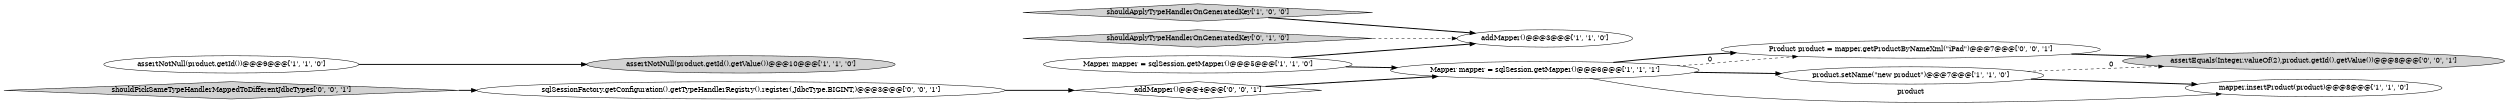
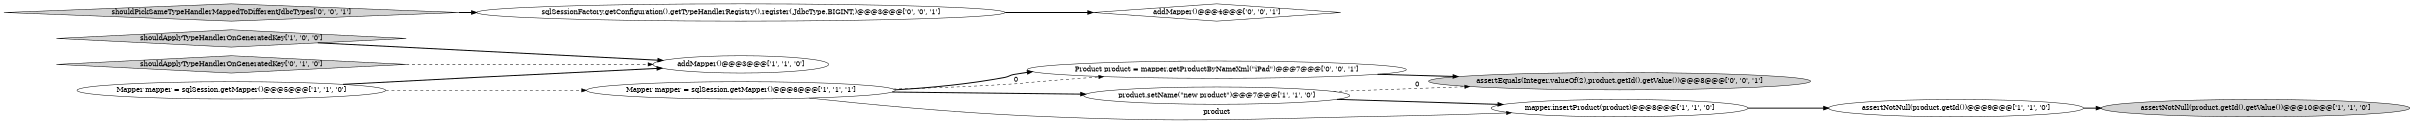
(1369, 67) -> (484, 90)
(1349, 82) -> none
none -> (1786, 108)
